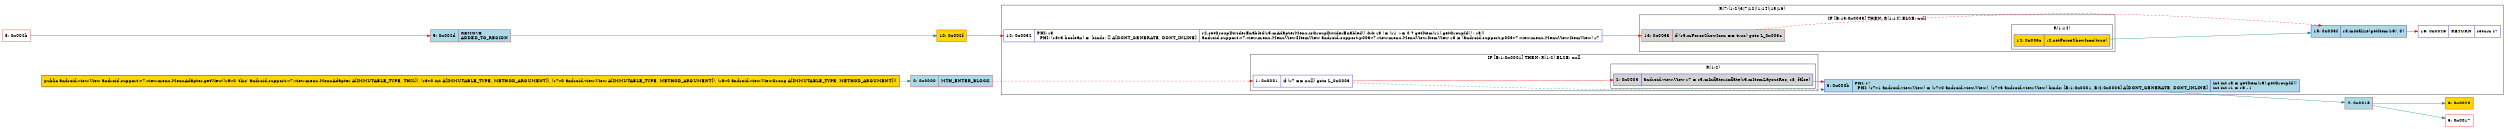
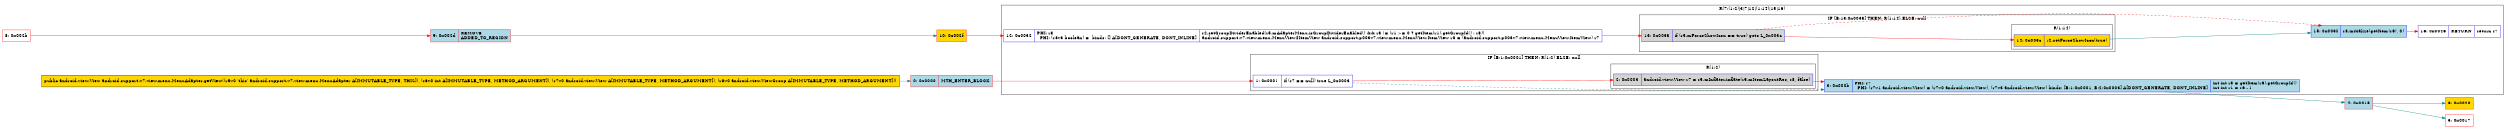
(1713, 36) -> (1713, 36)
none -> (1898, 38)
(1121, 81) -> (1121, 81)
(1317, 81) -> (1317, 81)
